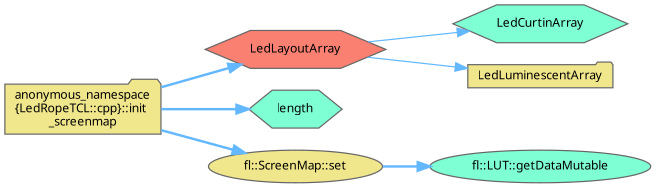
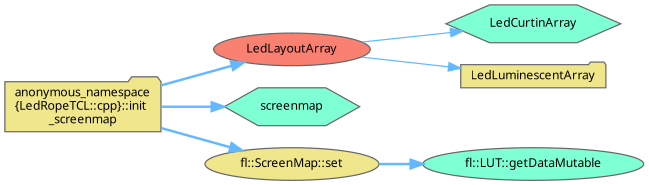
(295, 49) -> (292, 49)
(295, 109) -> (292, 107)
